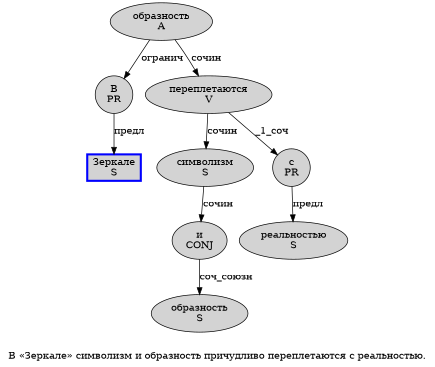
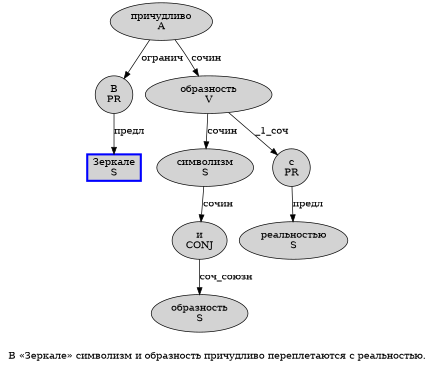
(161, 22) -> (161, 22)
(209, 95) -> (209, 95)
